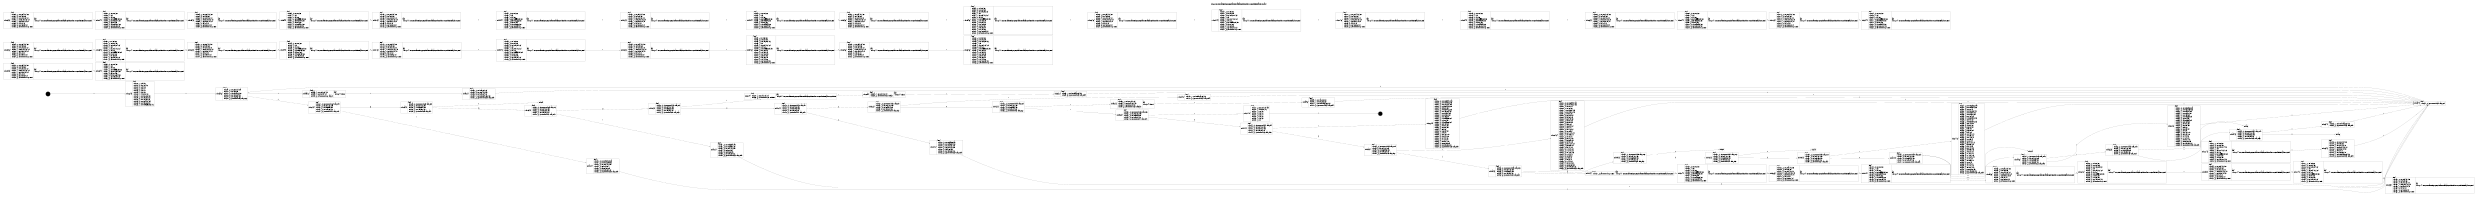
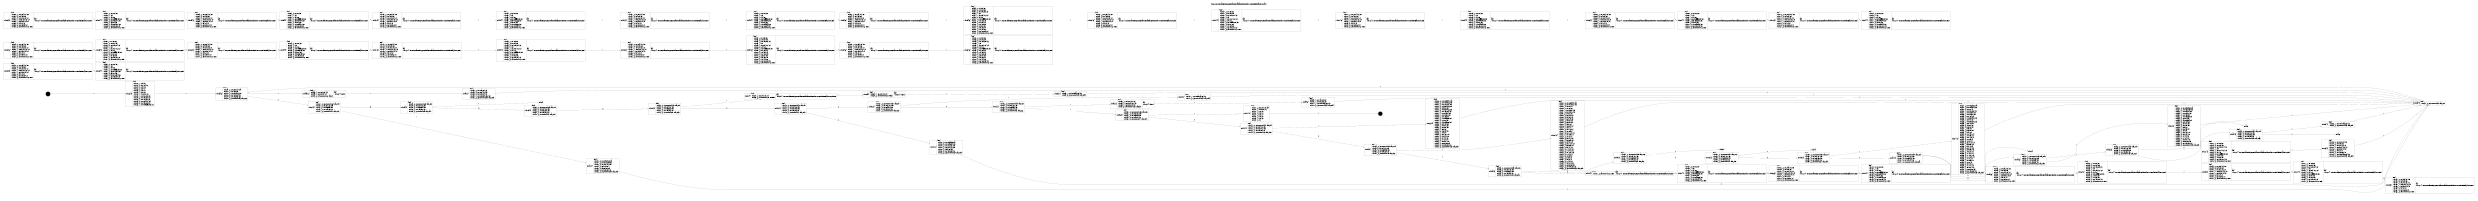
(727, 150) -> none
